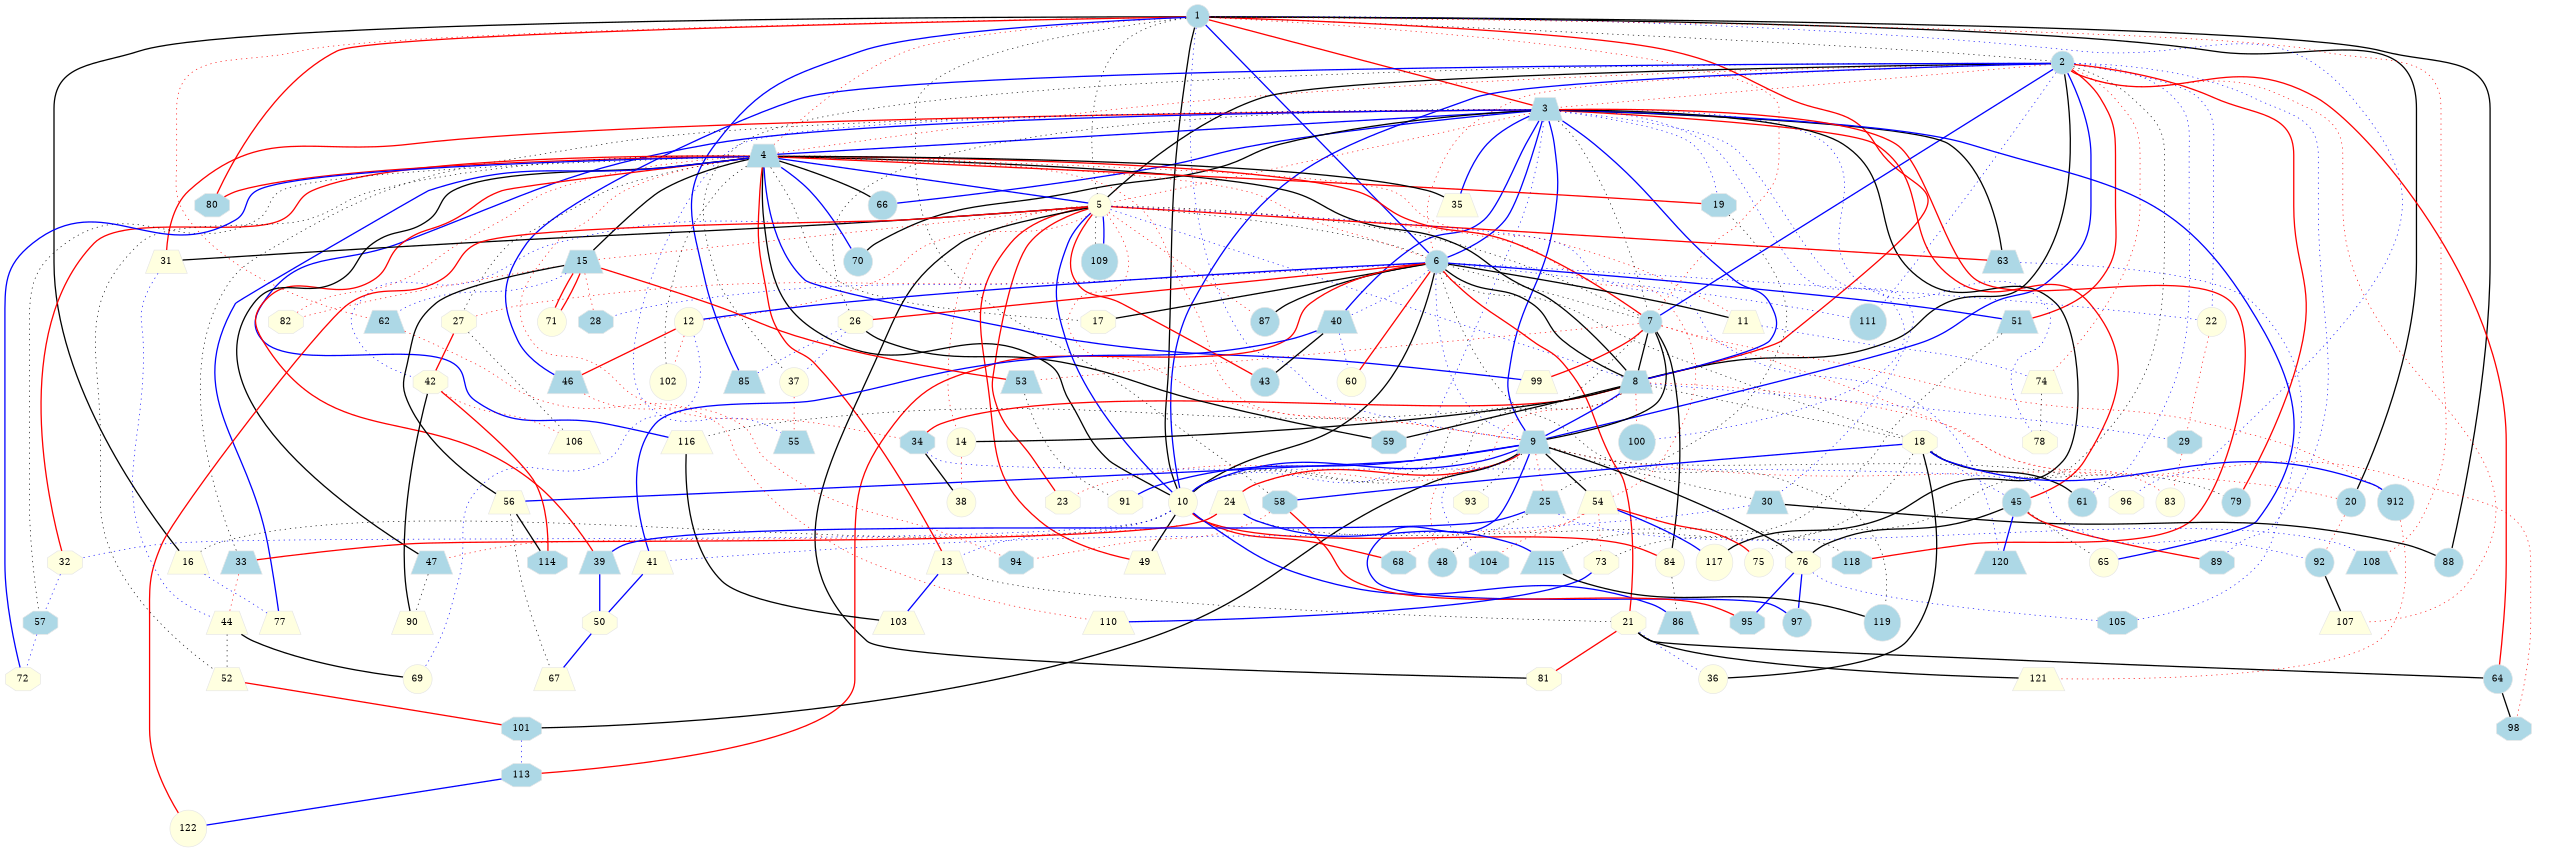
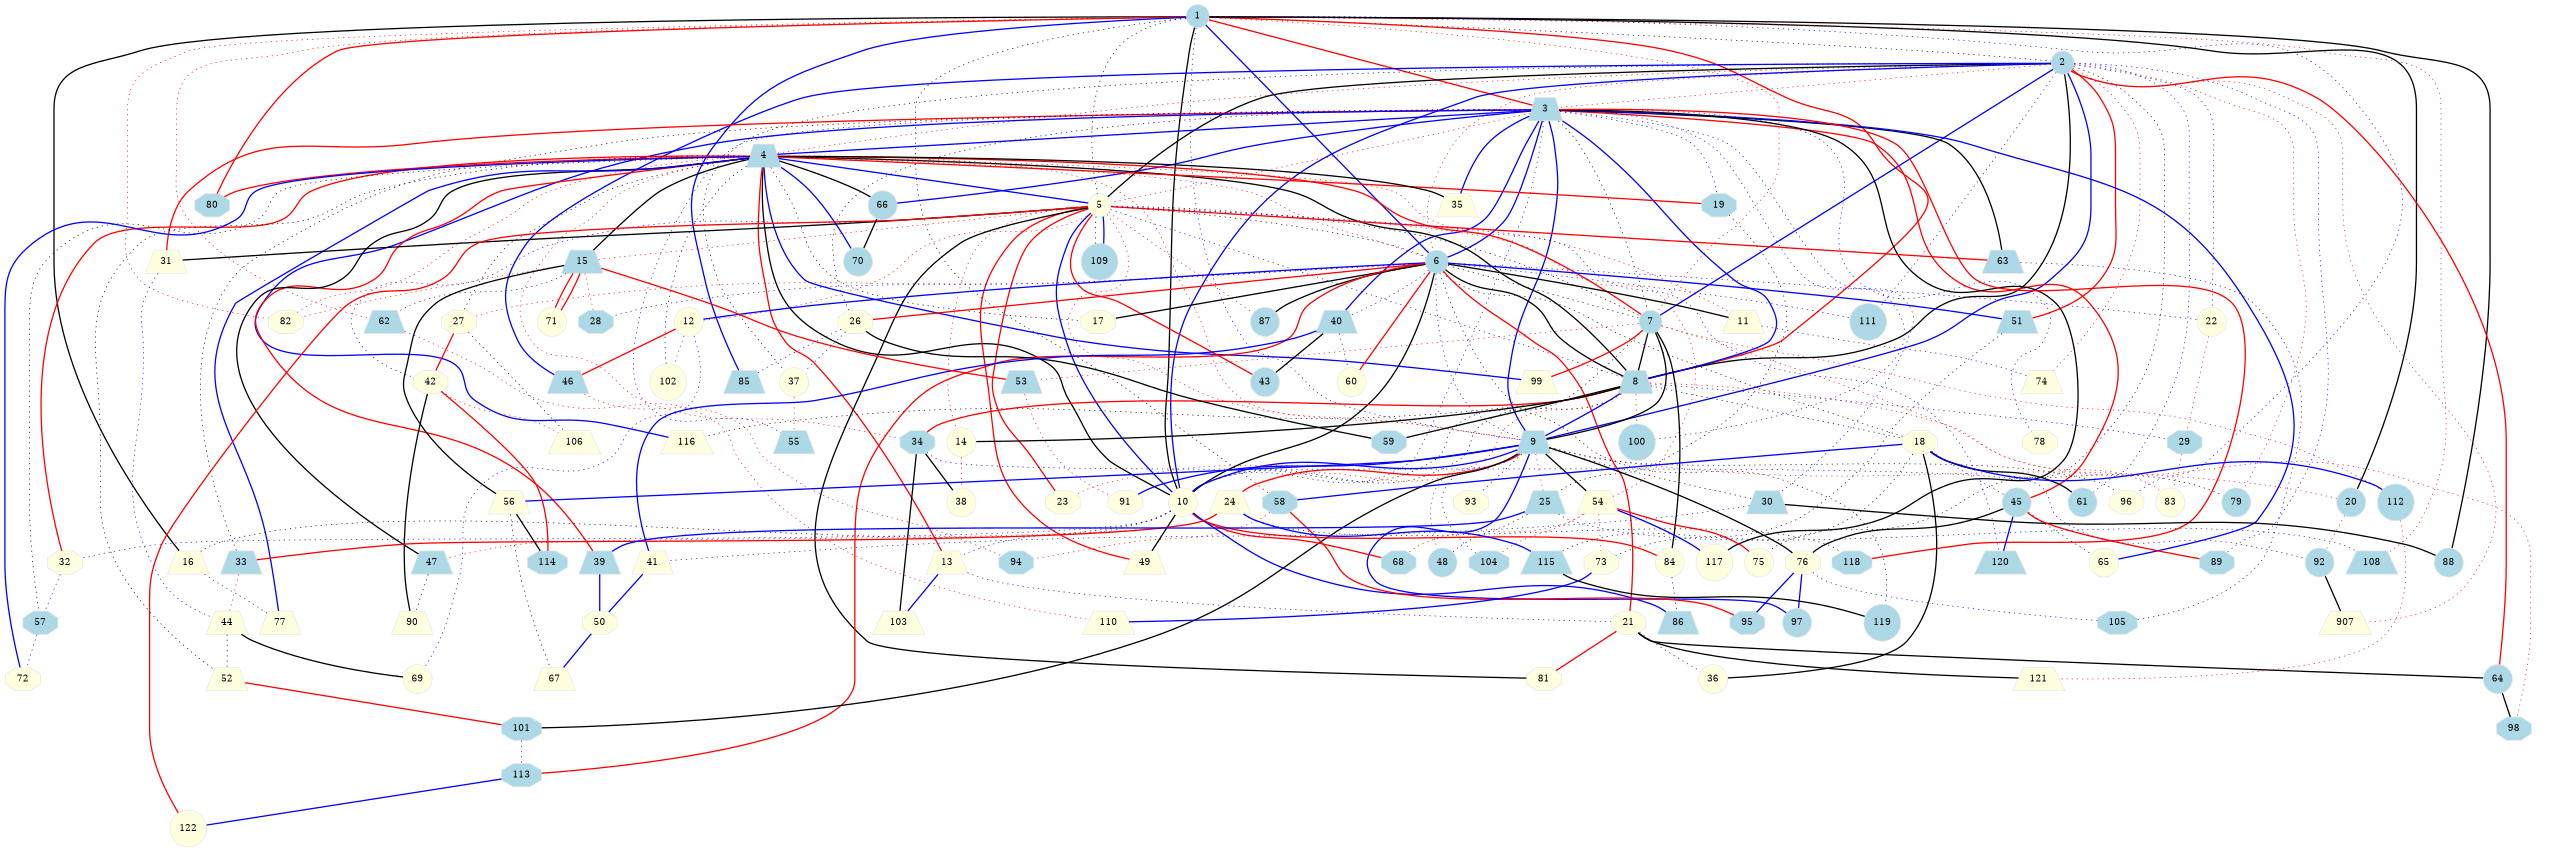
(965, 38) -> (451, 34)
(1230, 164) -> (870, 235)
(2294, 203) -> (2294, 203)
(2041, 412) -> none
(1055, 456) -> (1055, 456)
(2396, 502) -> (2396, 502)
(733, 589) -> (910, 517)
(1288, 609) -> (1288, 609)
(2345, 623) -> (2345, 623)
